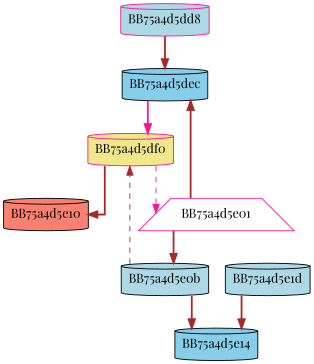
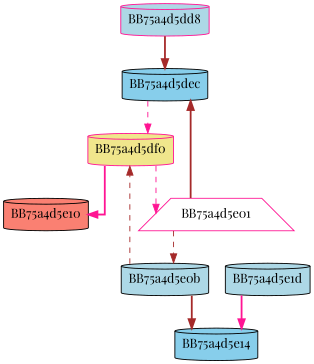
(148, 113) -> (148, 113)
(105, 194) -> (105, 194)
(174, 242) -> (174, 242)
(242, 307) -> (242, 307)
